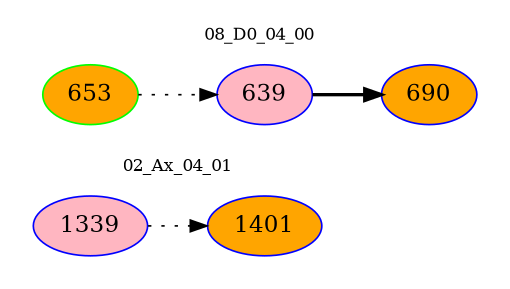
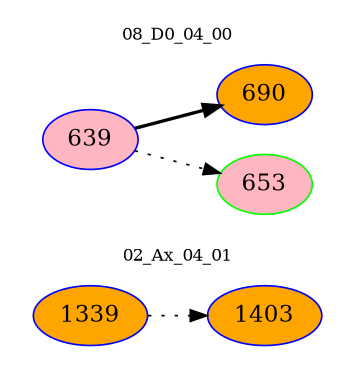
(90, 95) -> (265, 184)
(169, 95) -> (169, 160)
(90, 226) -> (90, 316)
(265, 226) -> (265, 316)
